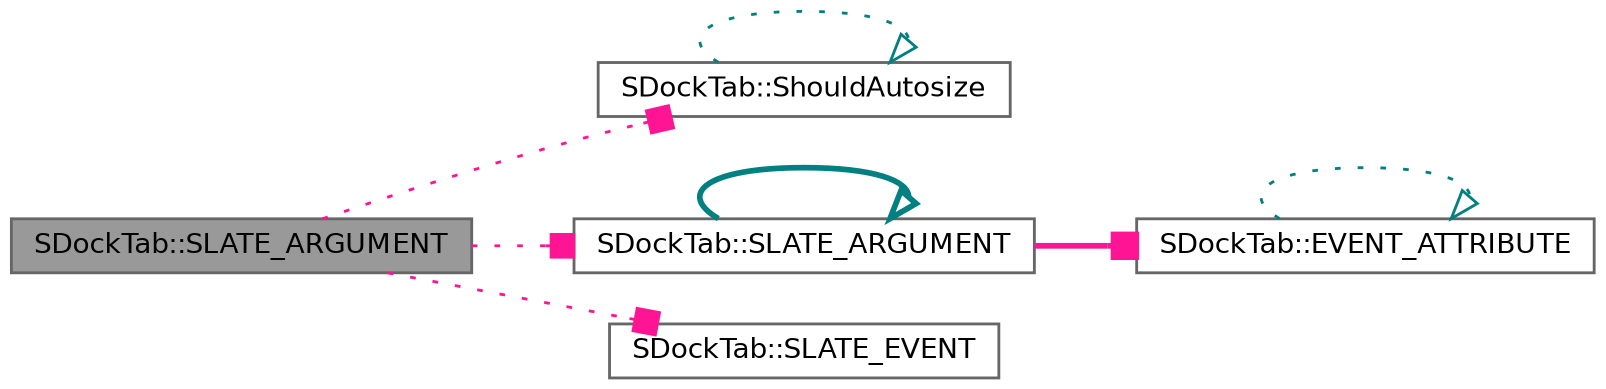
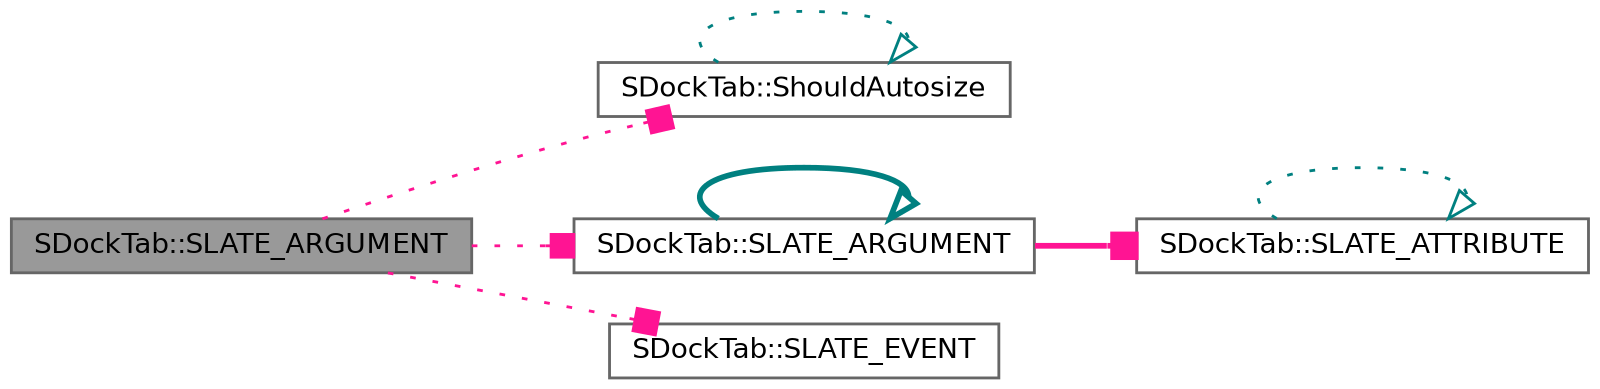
(1365, 246) -> (1363, 246)
